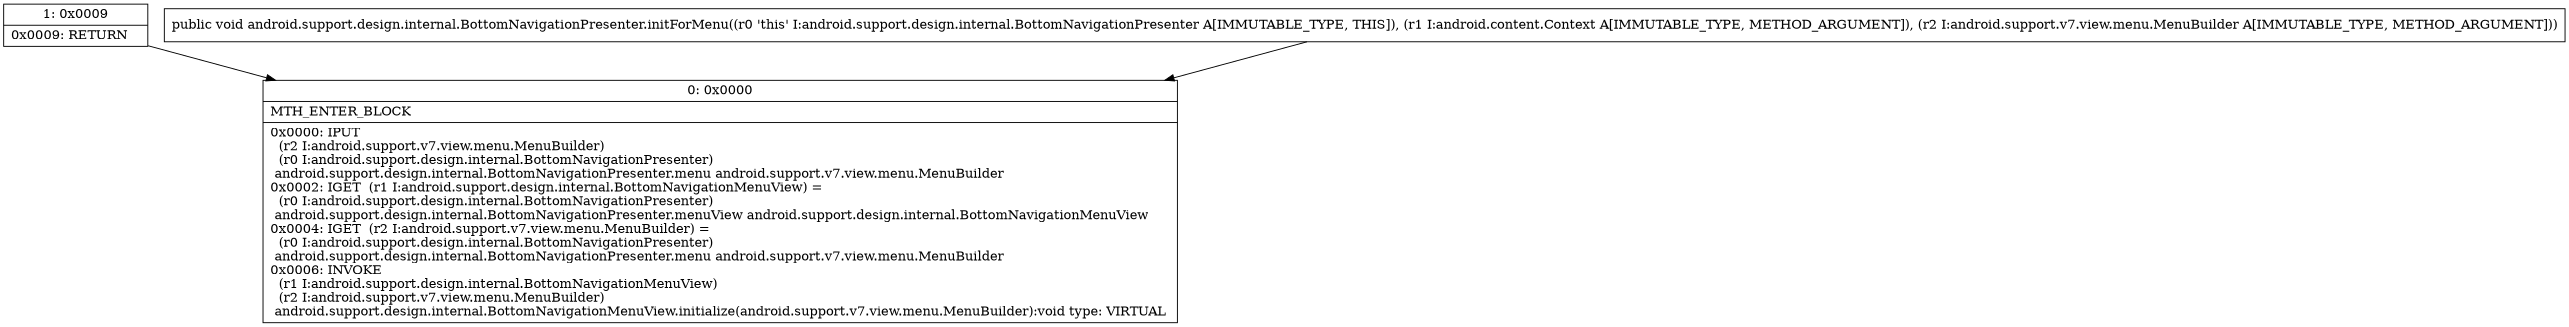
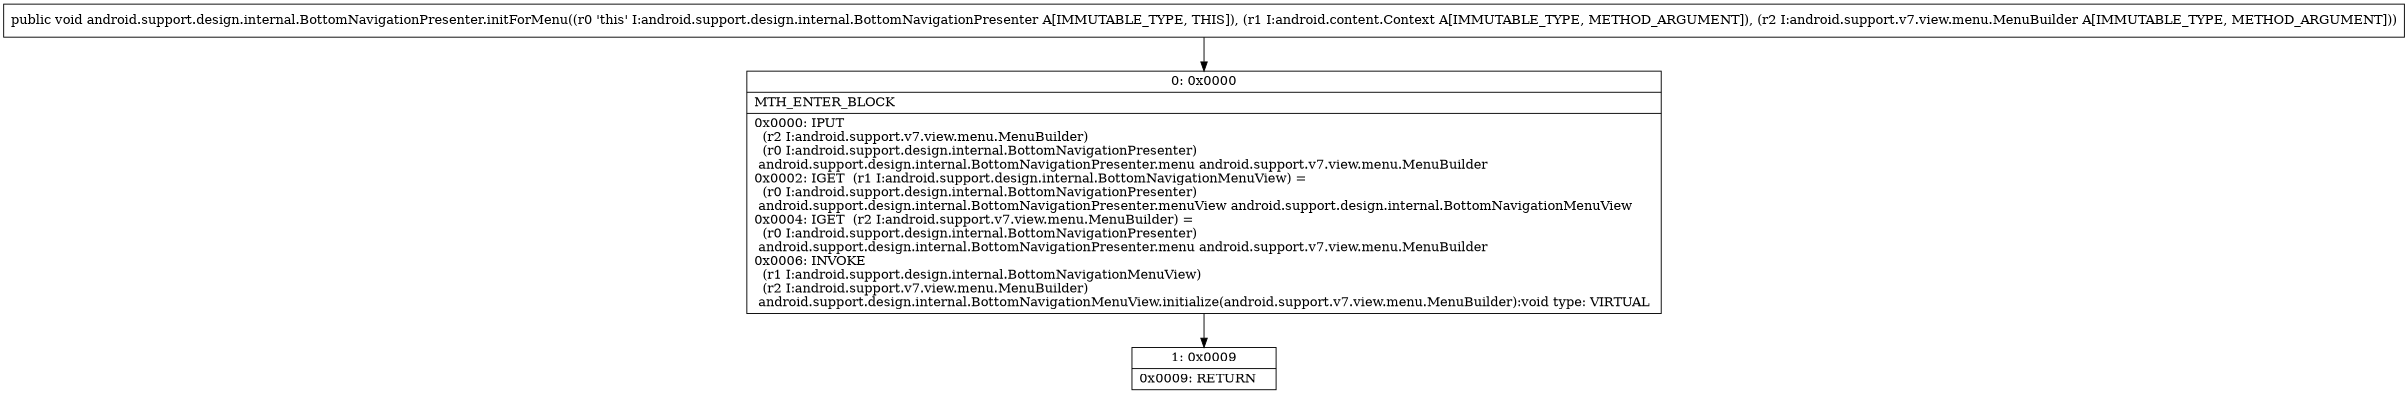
(207, 62) -> (1204, 326)
